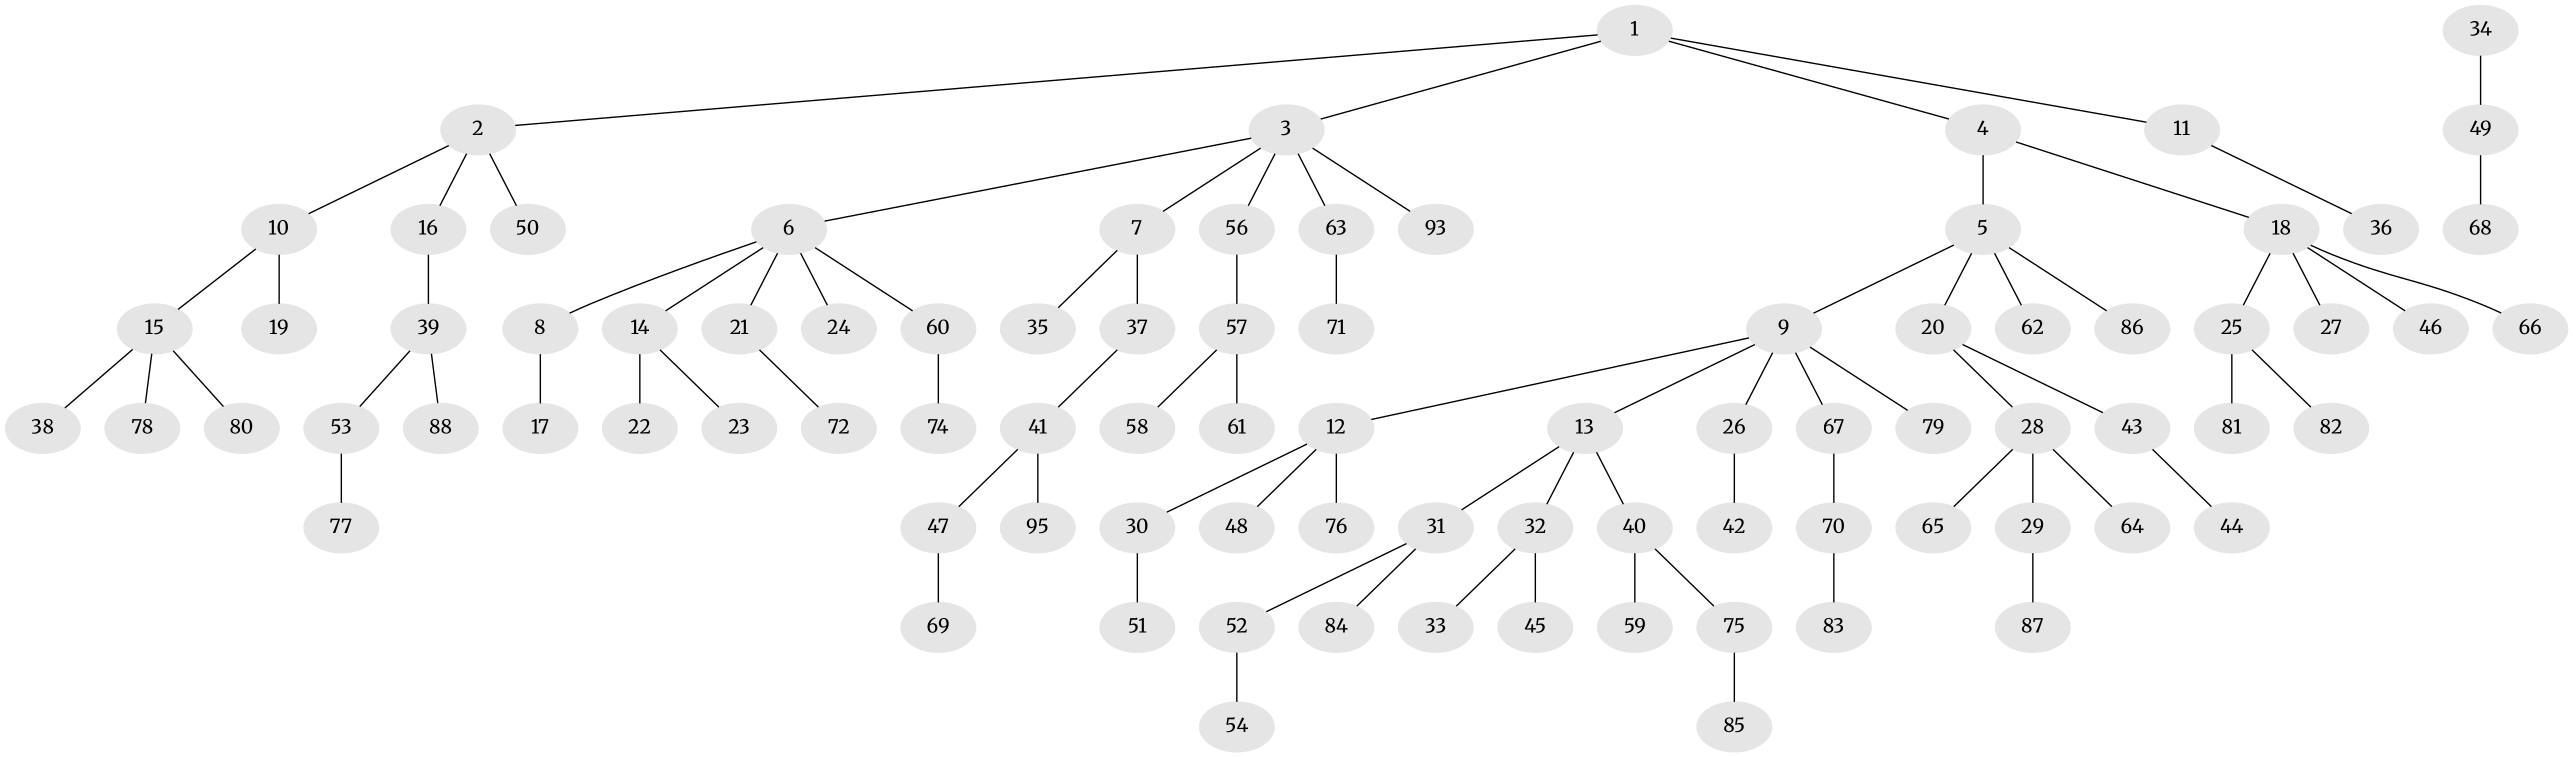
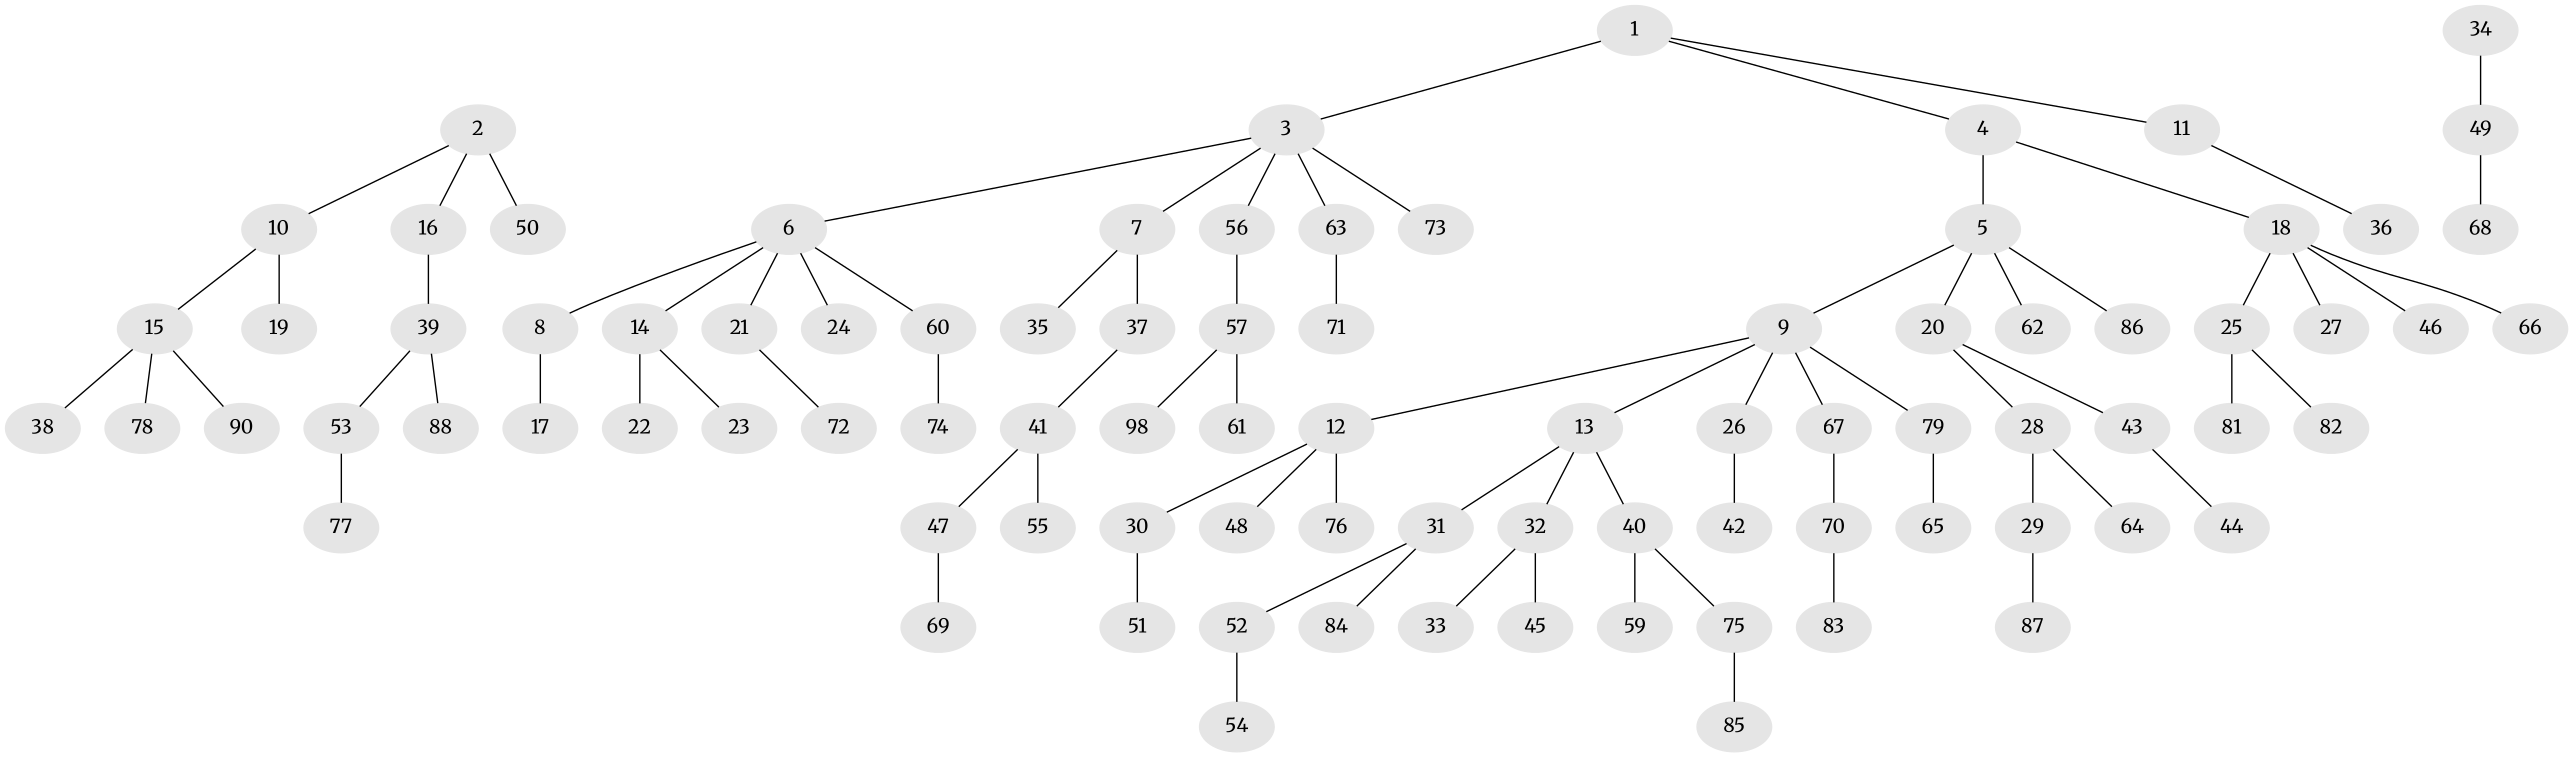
(1056, 80) -> none
(1436, 229) -> (1436, 229)
(242, 428) -> (242, 428)
(1137, 428) -> (1137, 428)
(1983, 478) -> (1933, 478)
(1038, 528) -> (1038, 528)
